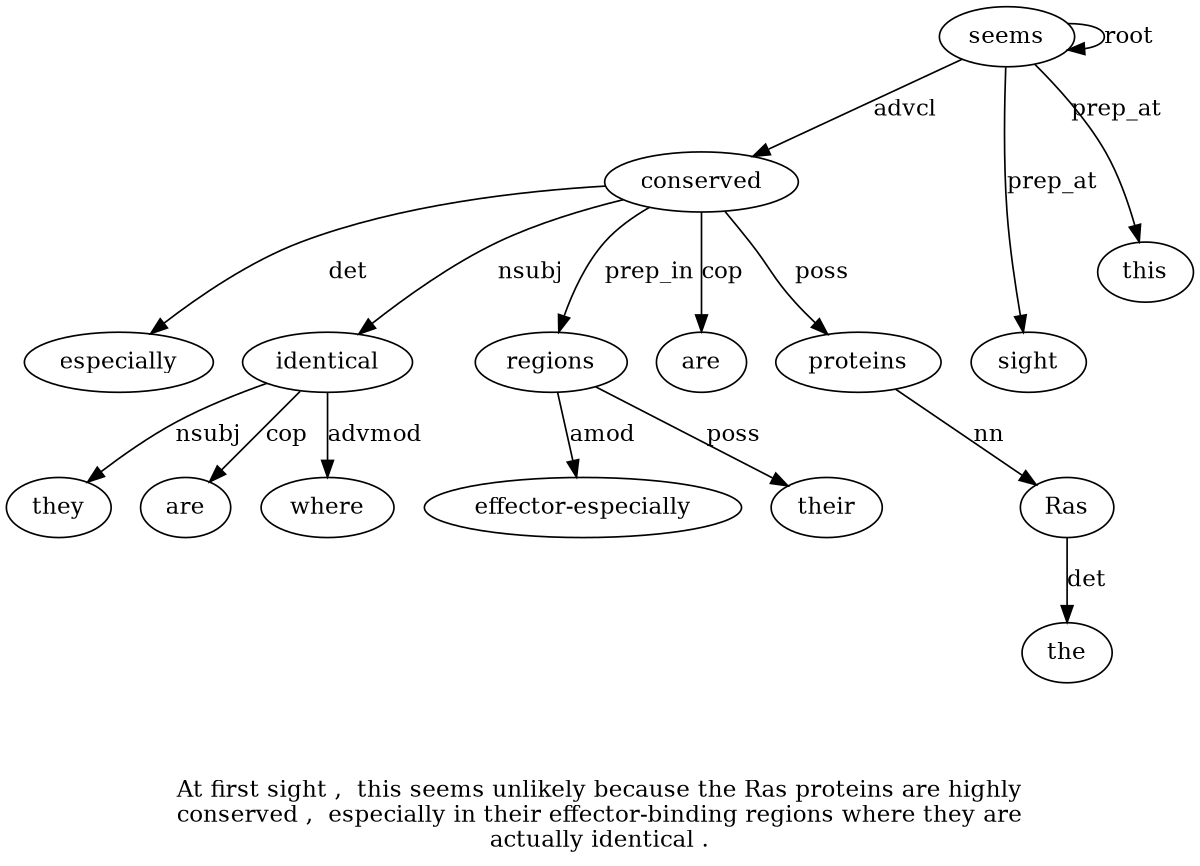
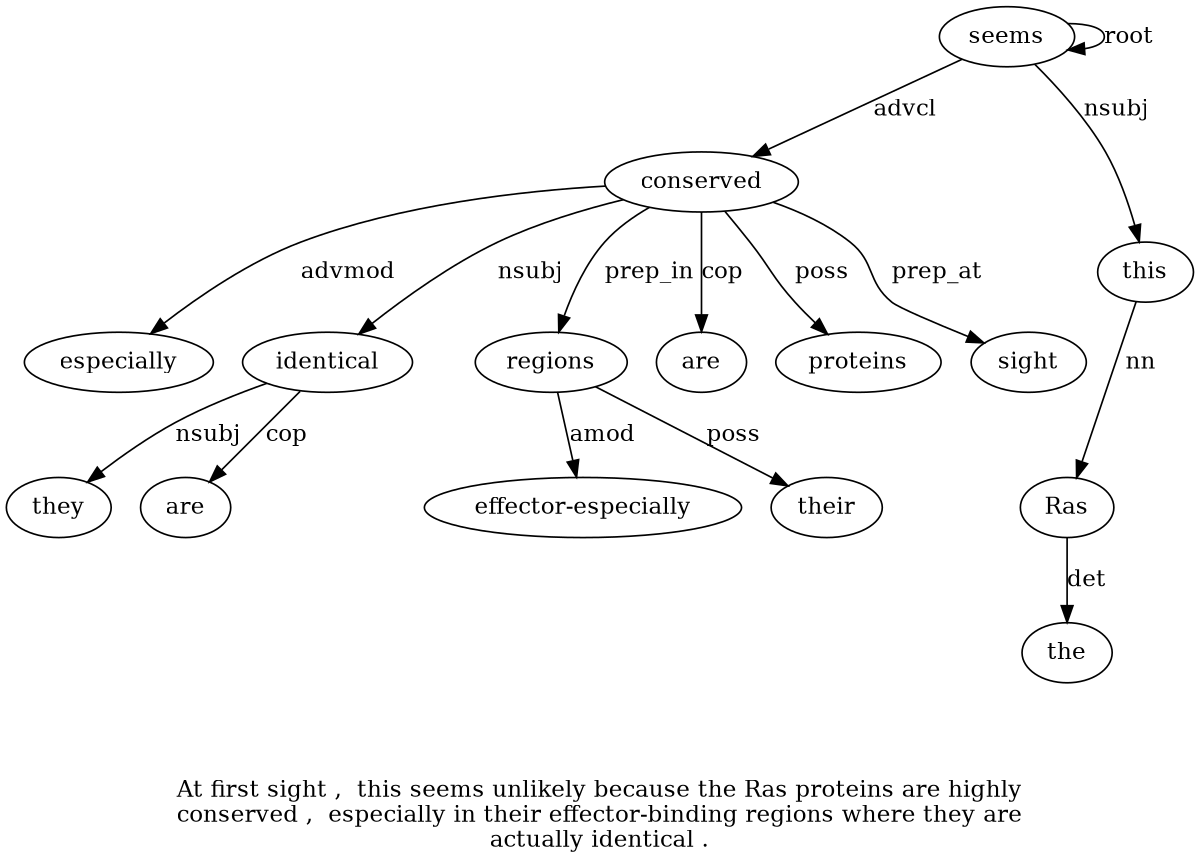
(1117, 109) -> (1117, 109)
(1006, 192) -> (870, 271)
(348, 272) -> (348, 272)
(959, 432) -> (1109, 382)
(328, 508) -> none
